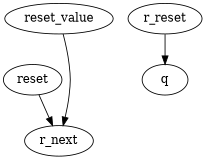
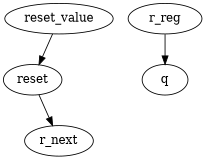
(165, 19) -> (165, 19)
(70, 75) -> (48, 45)
